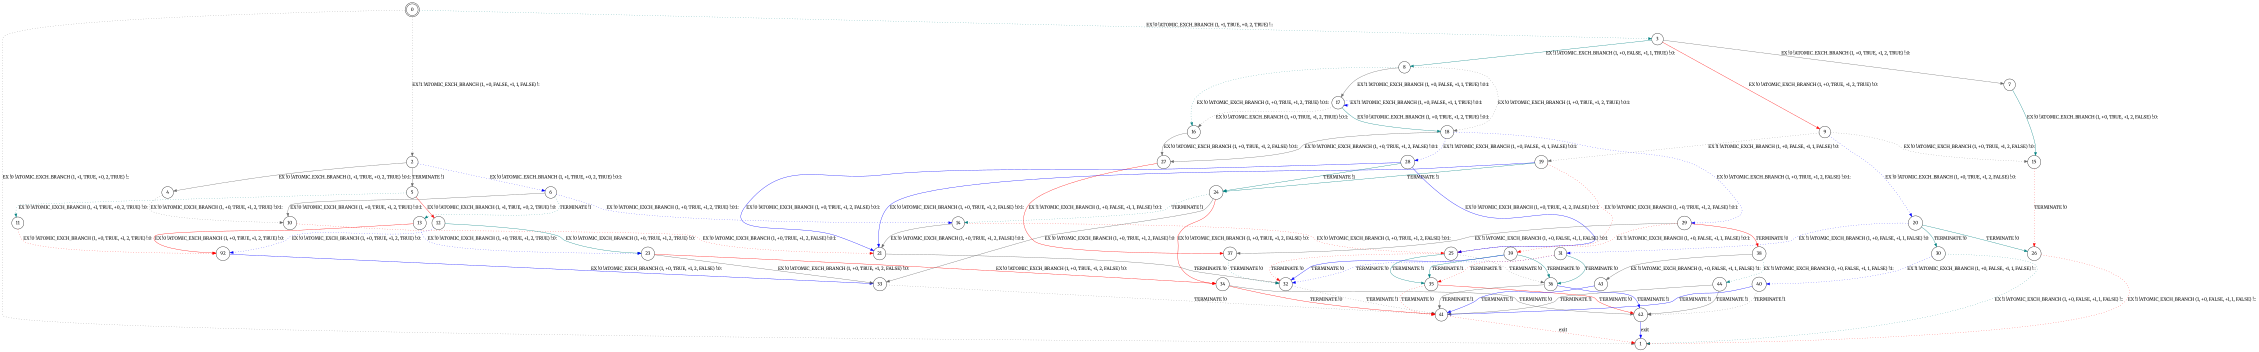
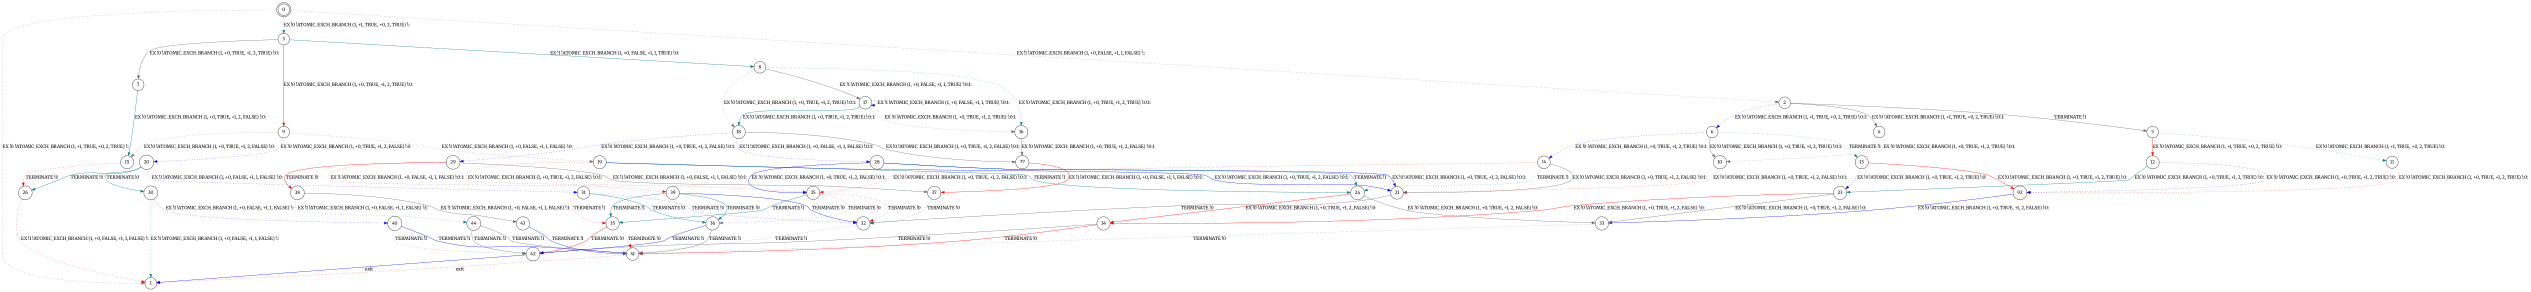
(1090, 217) -> (1457, 185)
